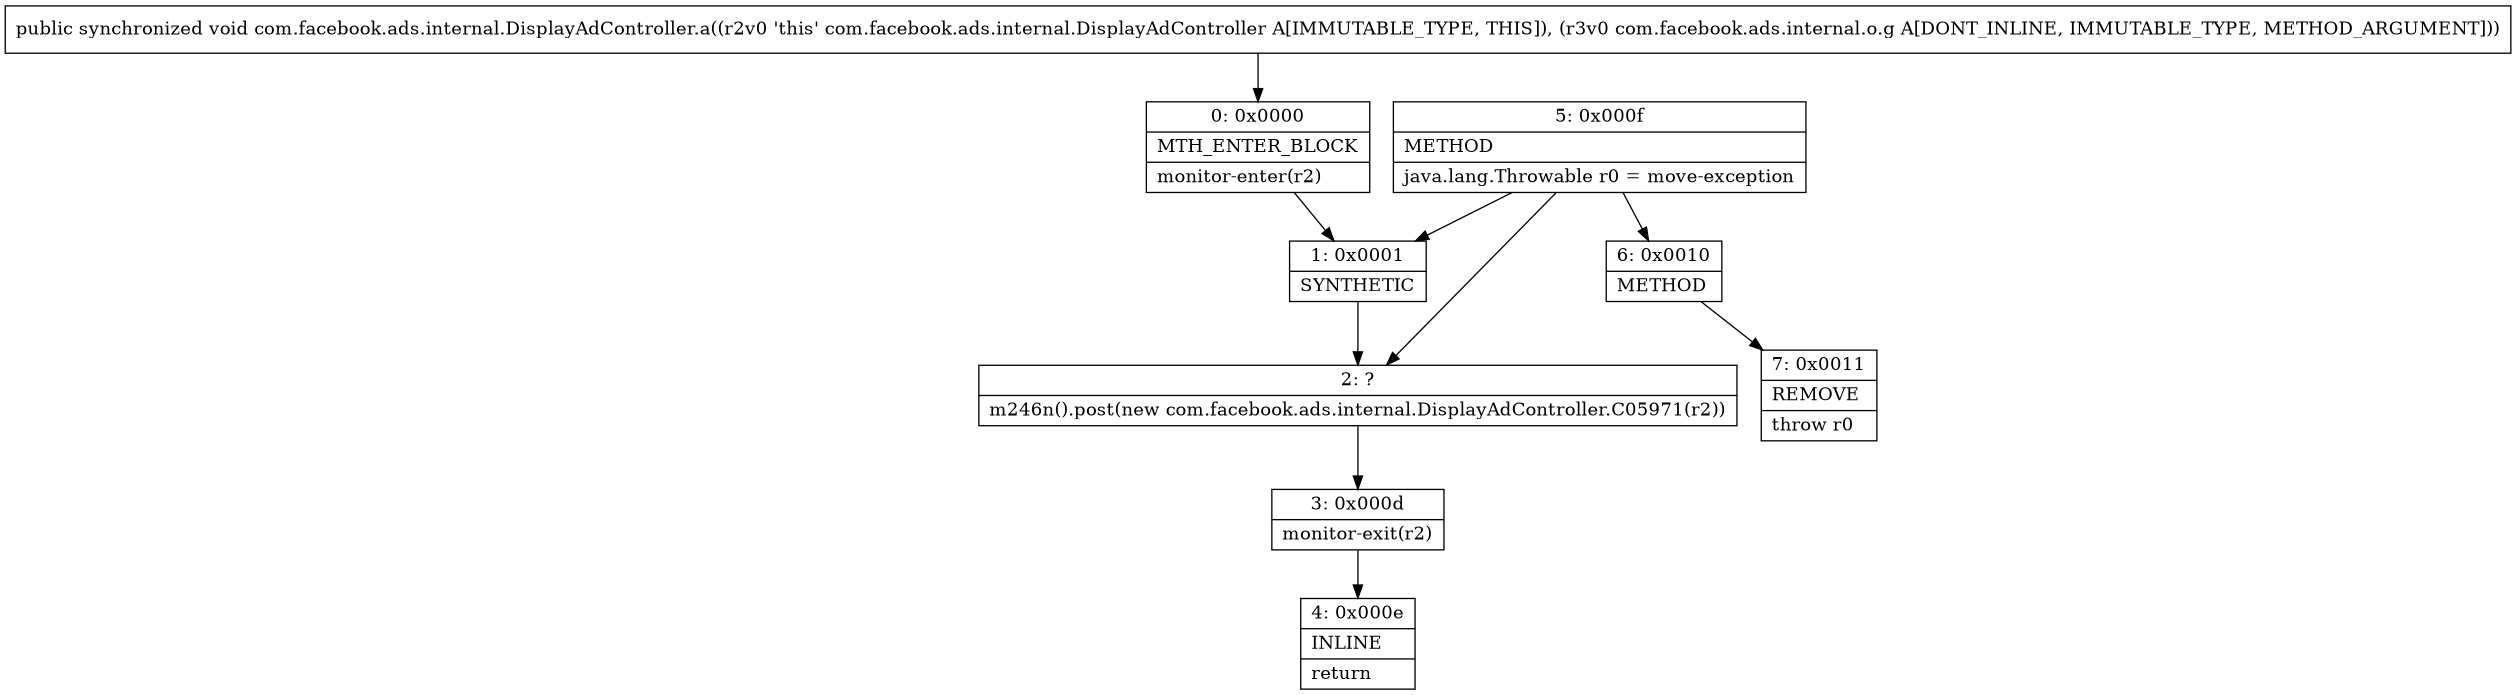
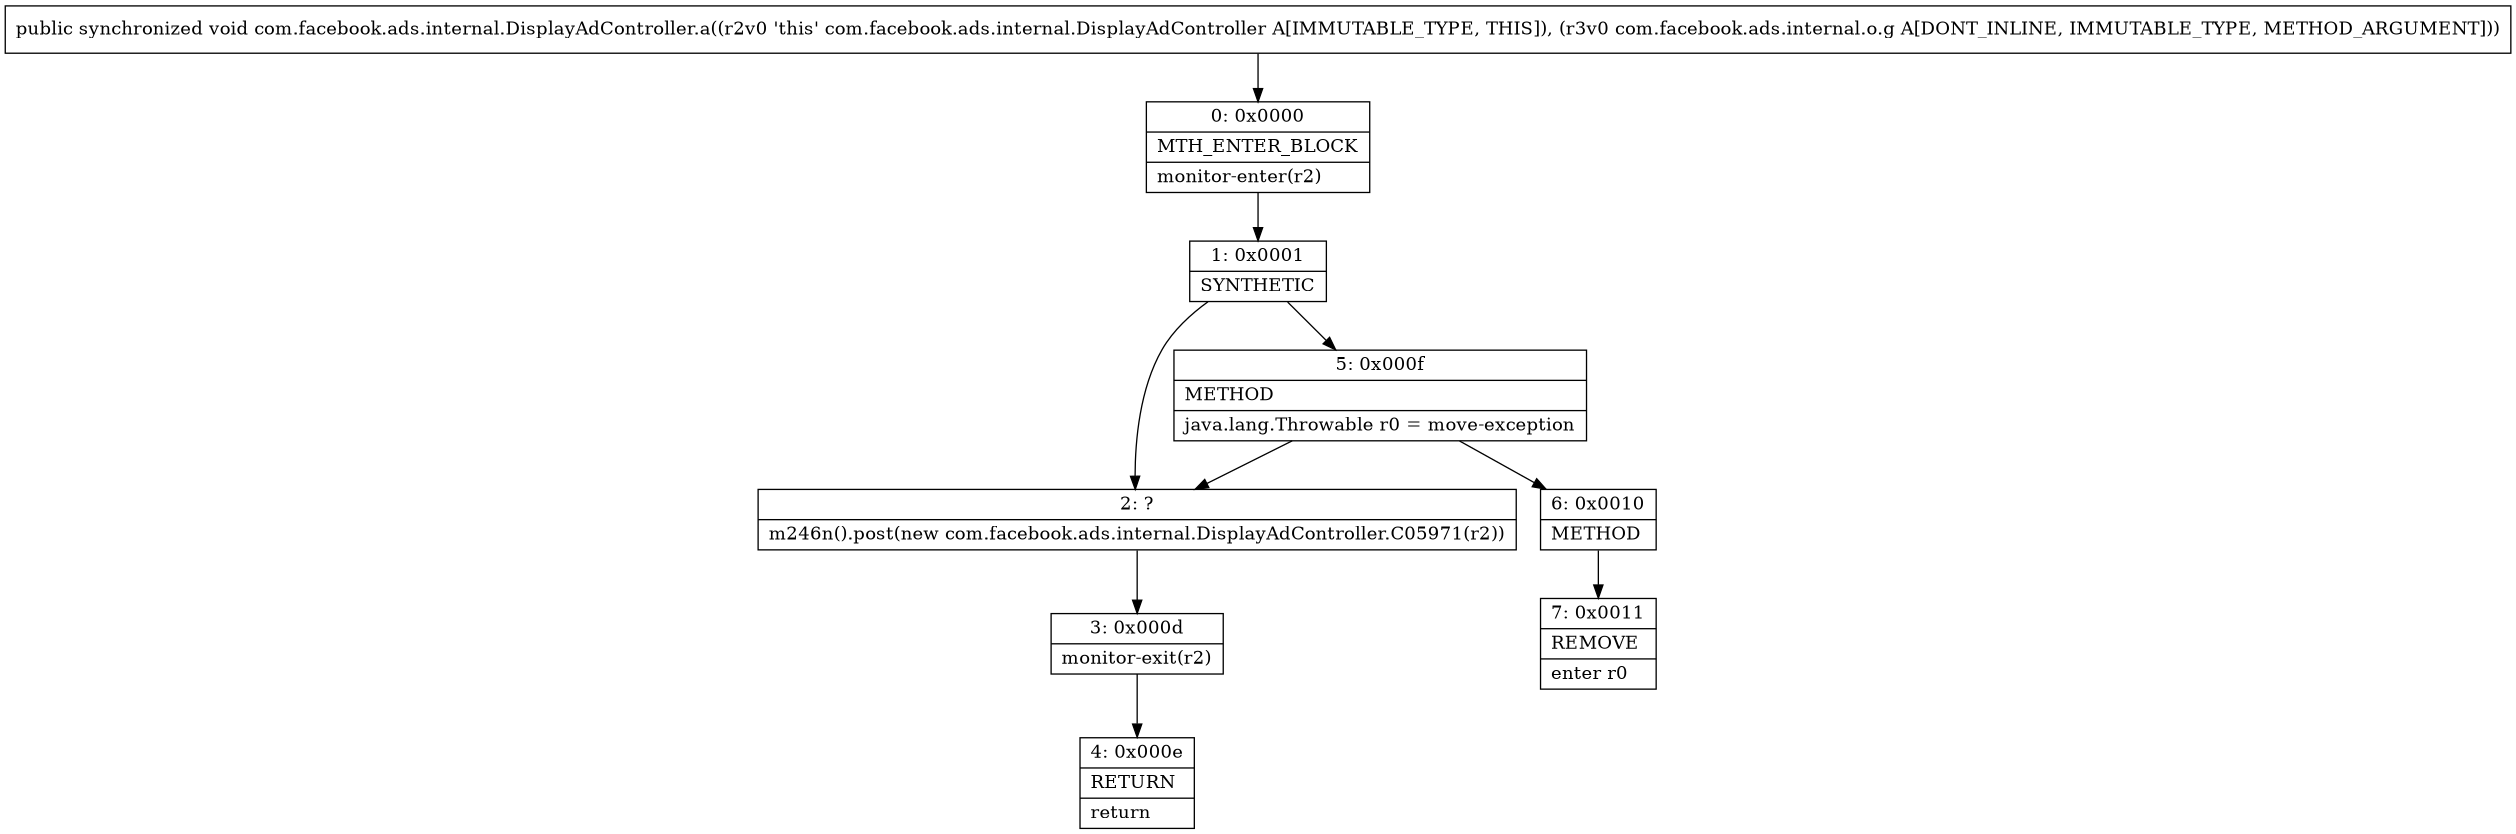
(1470, 214) -> (1307, 321)
(1813, 425) -> (1590, 673)
(1347, 643) -> (1133, 782)
